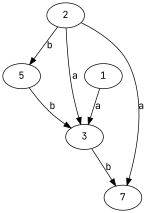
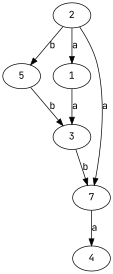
(70, 73) -> (72, 42)
none -> (92, 258)
